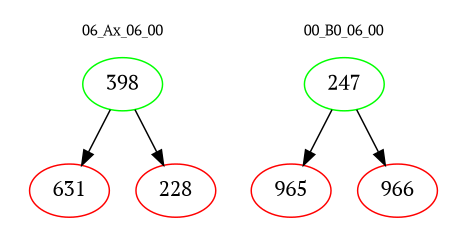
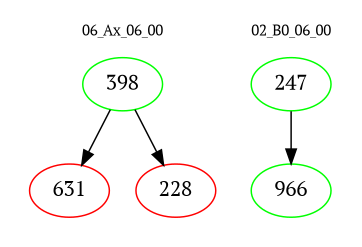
(344, 32) -> (292, 32)
(291, 191) -> none
(398, 191) -> (291, 191)
